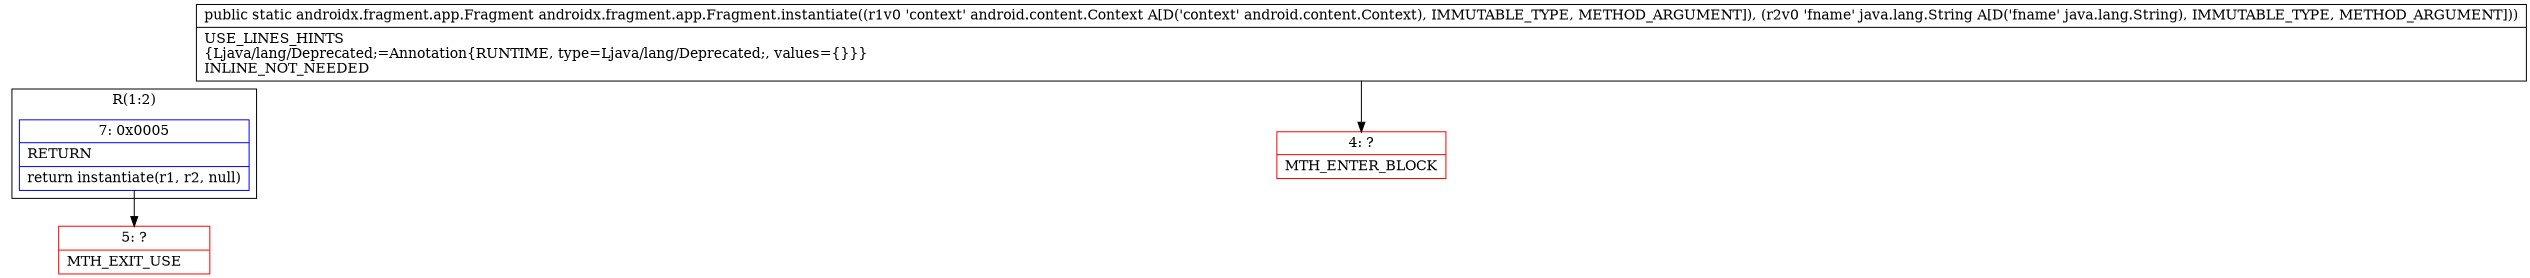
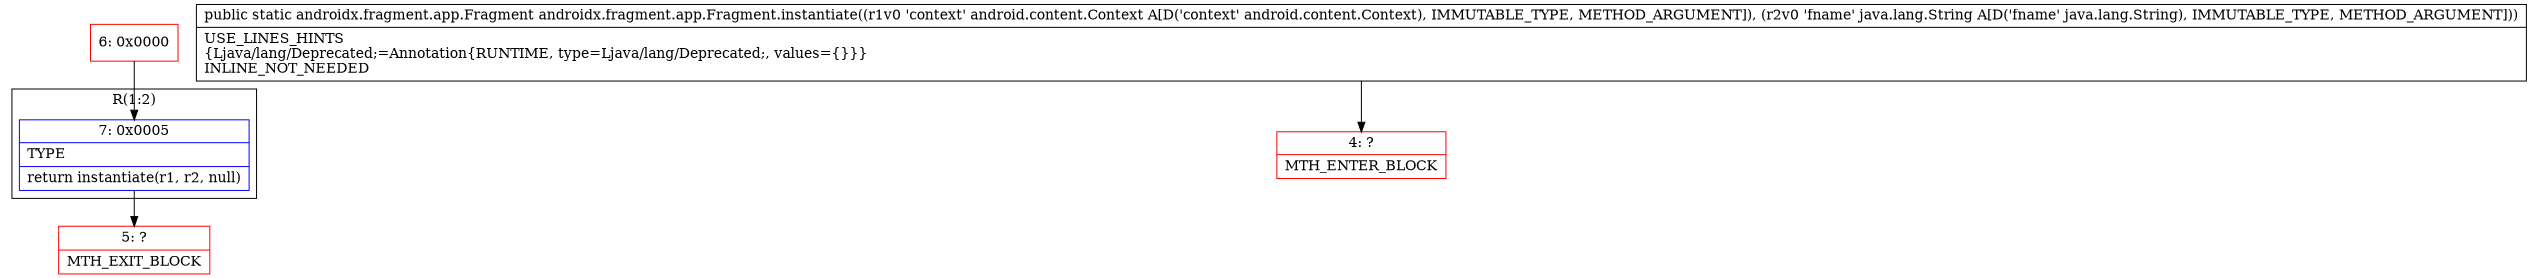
none -> (134, 43)
(60, 154) -> (47, 154)
(124, 262) -> (134, 262)
